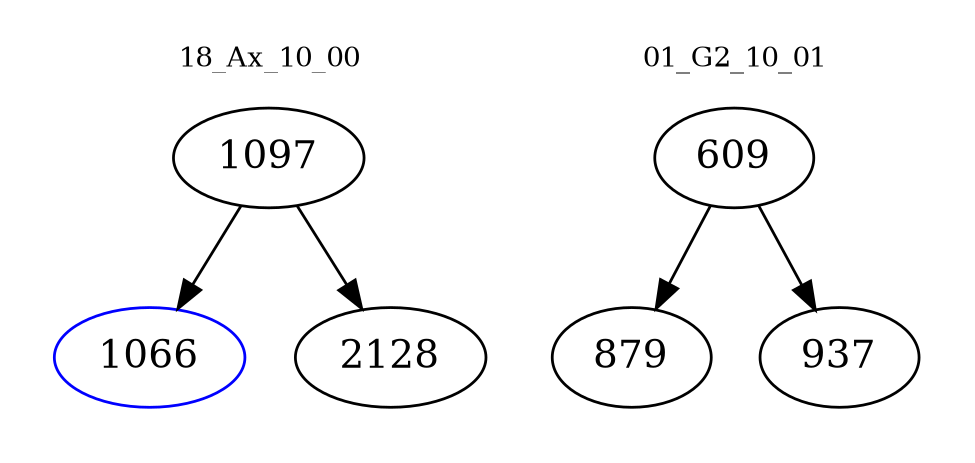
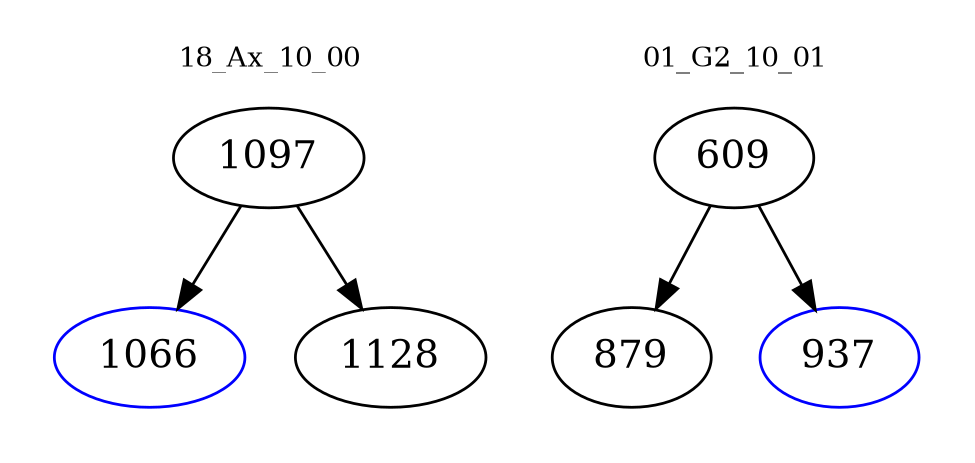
(391, 357) -> (391, 357)
(840, 357) -> (840, 357)
